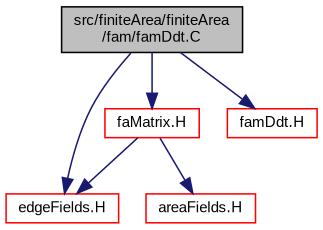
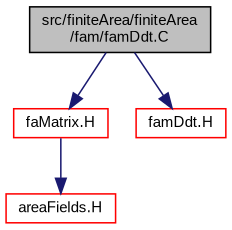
(62, 208) -> none
